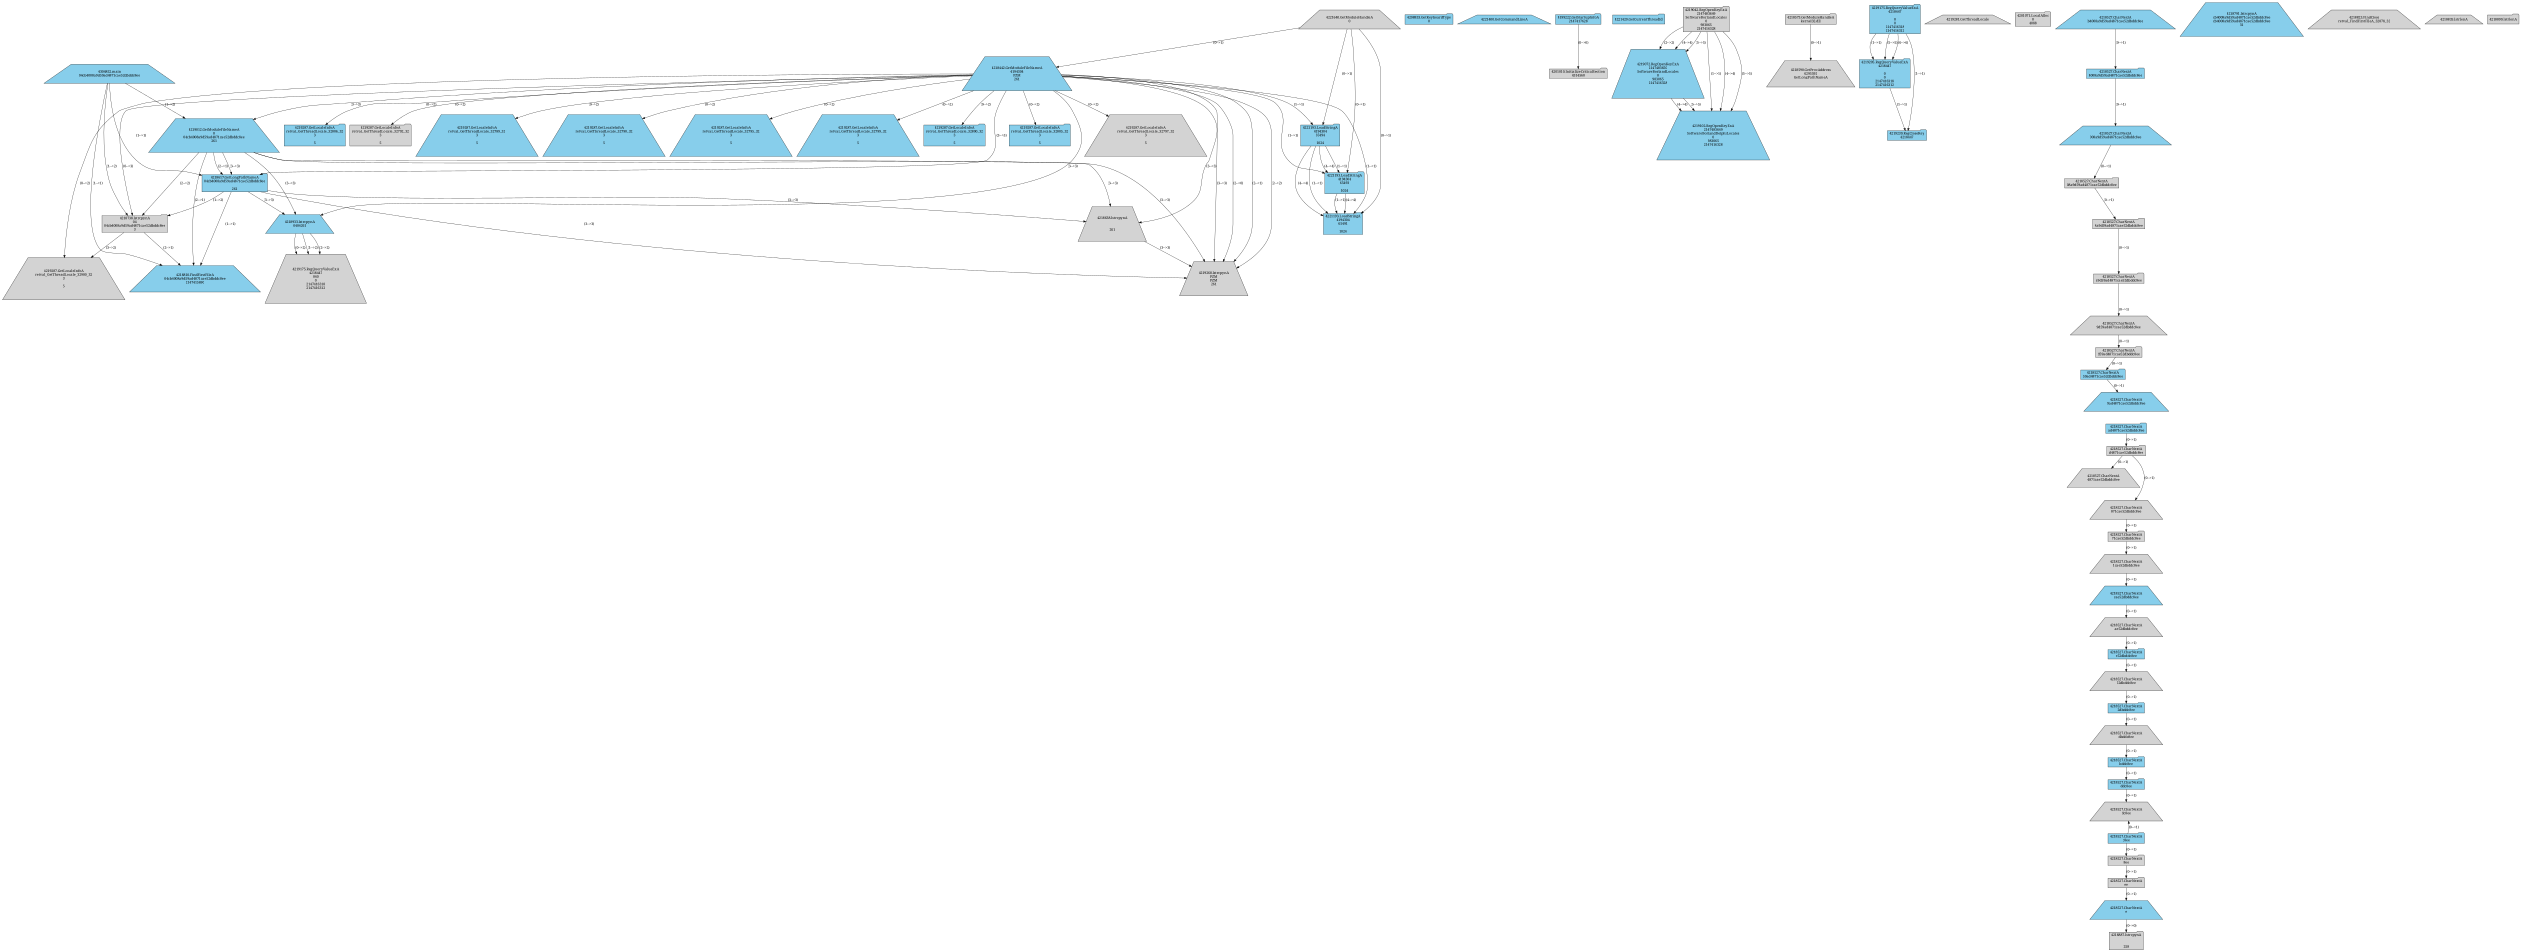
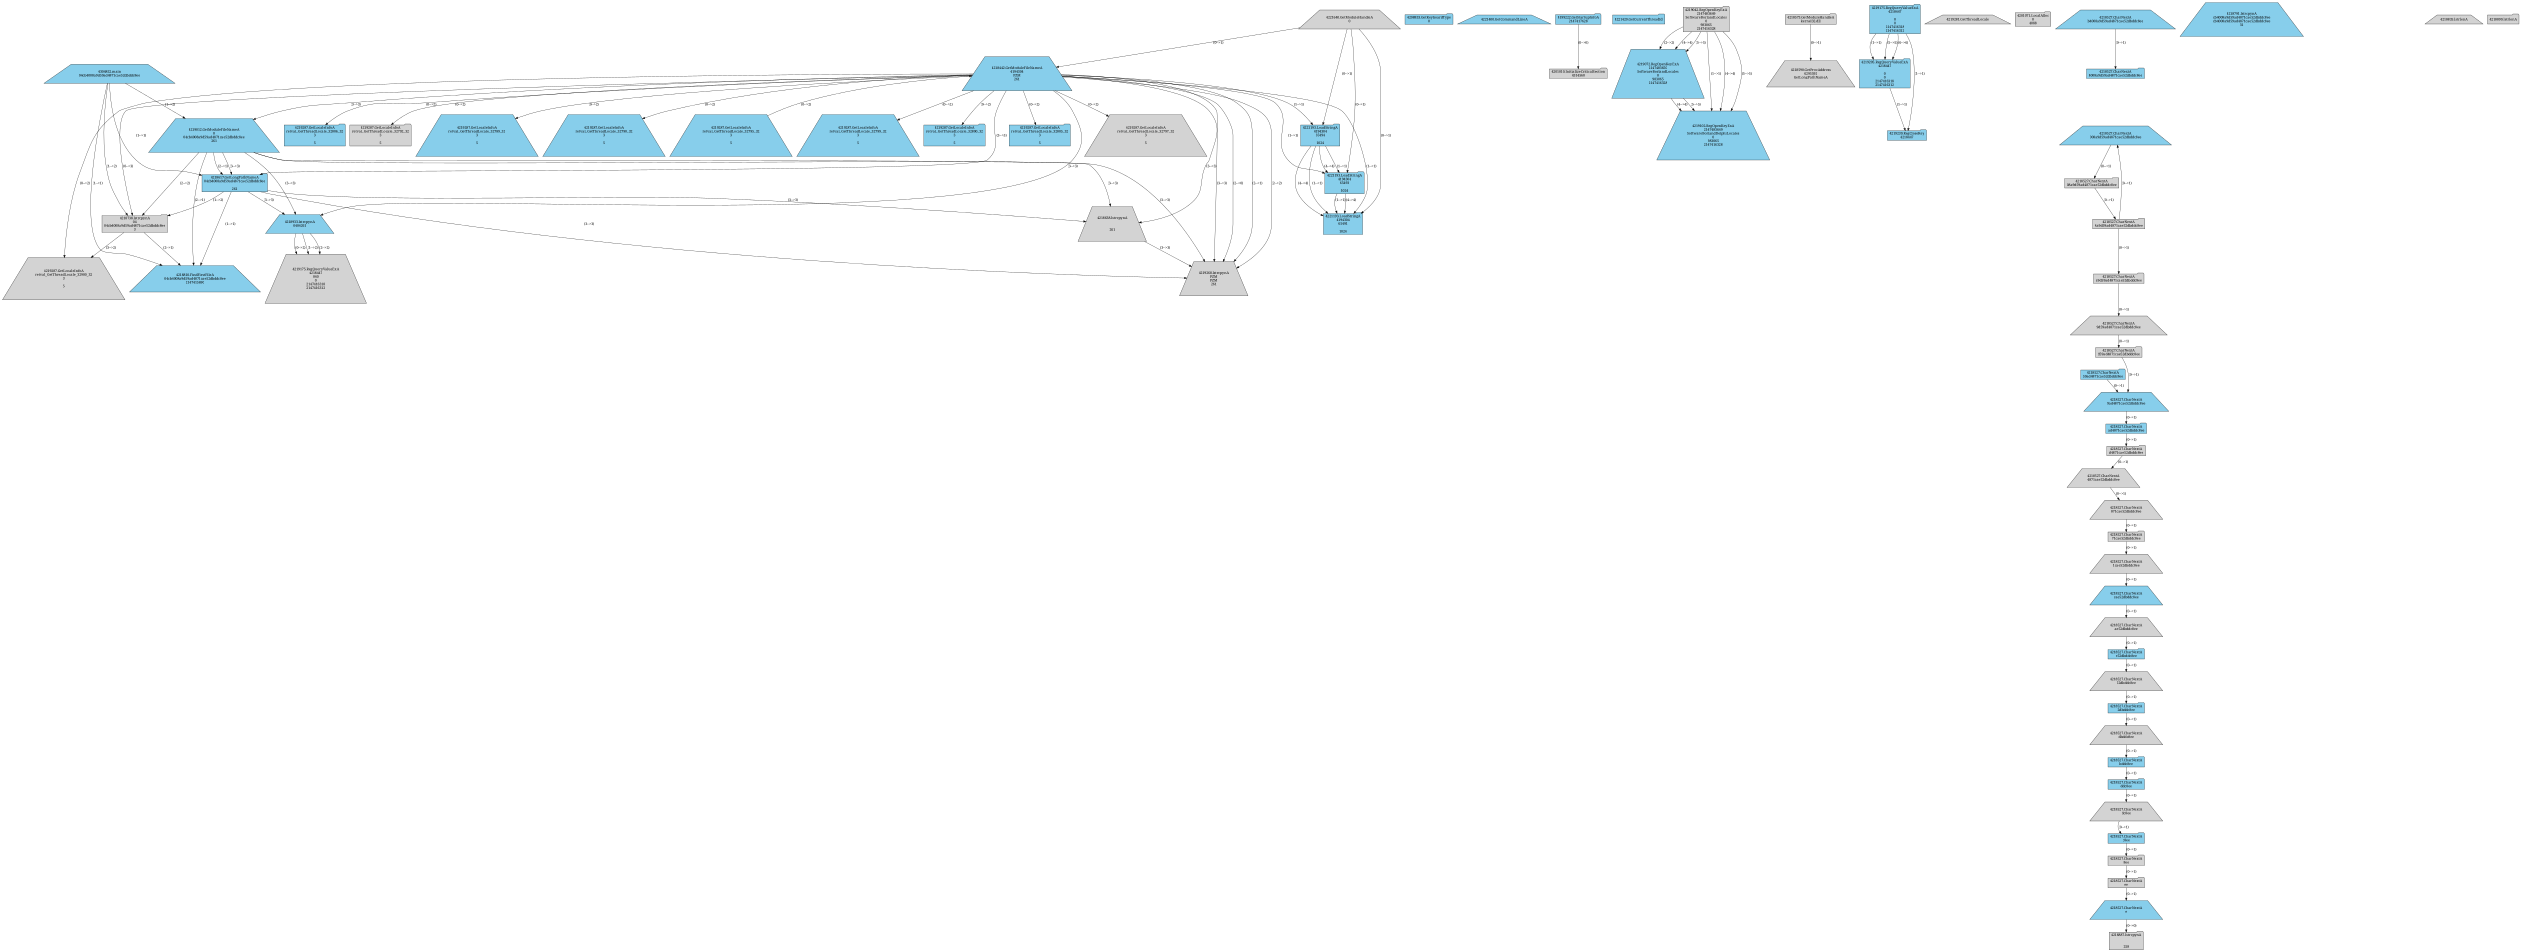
(2364, 20) -> none
(870, 94) -> (867, 88)
(2116, 101) -> (2122, 183)
(2112, 363) -> (2128, 373)
none -> (2126, 416)
(2144, 476) -> (2114, 493)
(2129, 829) -> (2118, 826)
